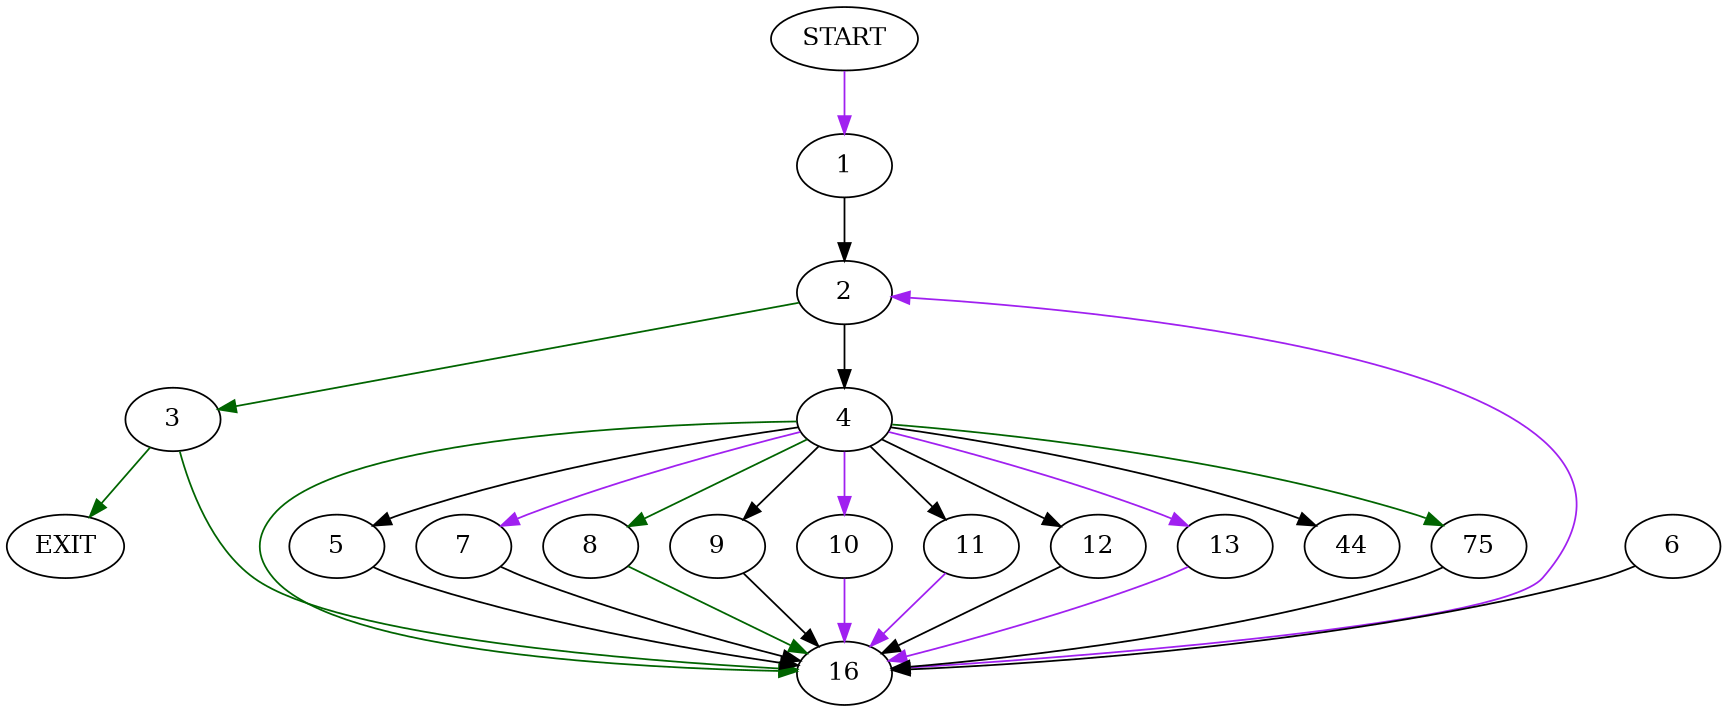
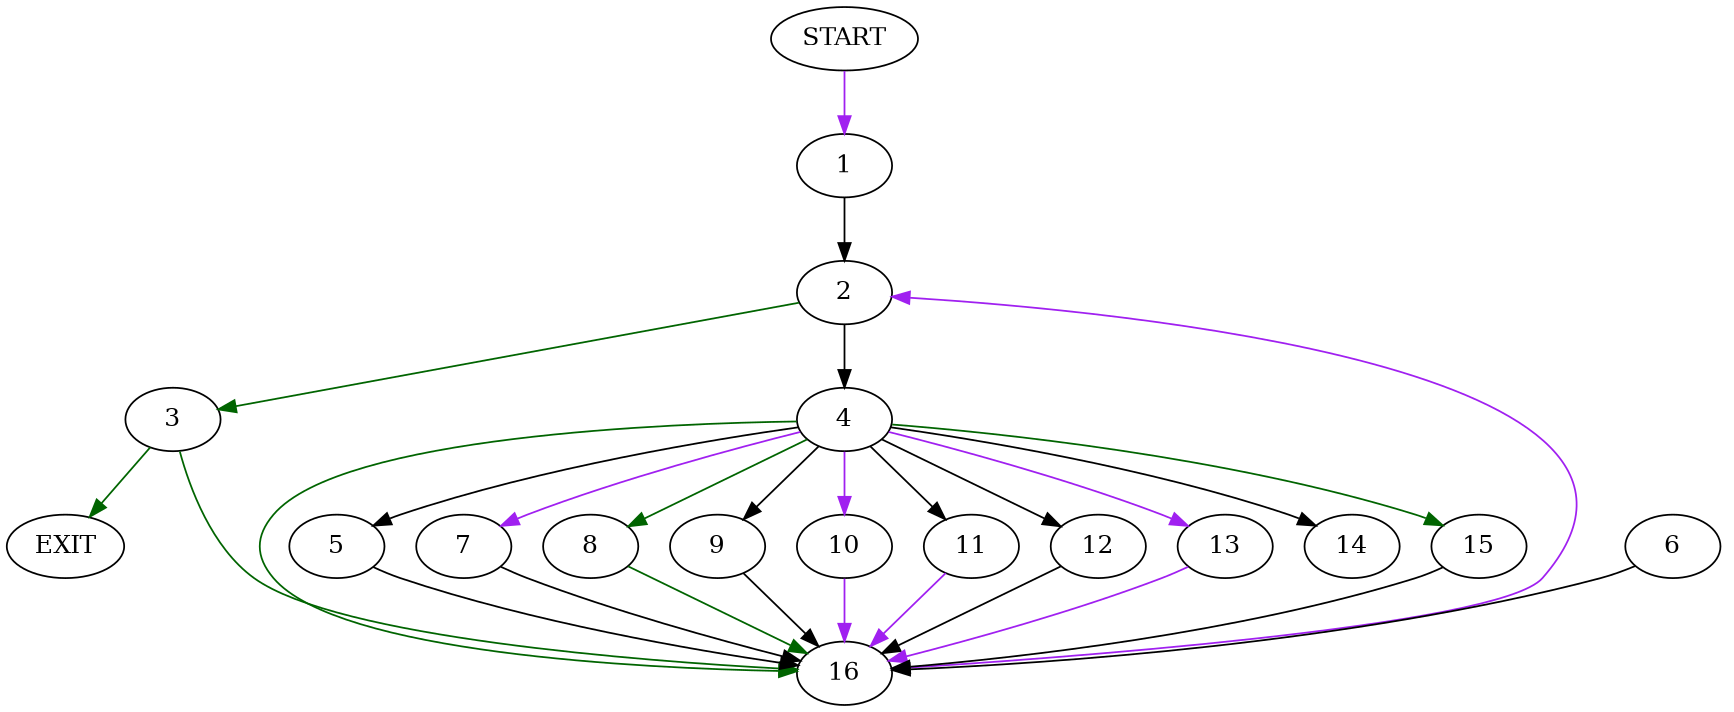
(1352, 546) -> (1352, 546)
(1479, 546) -> (1479, 546)
